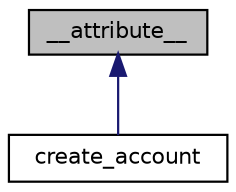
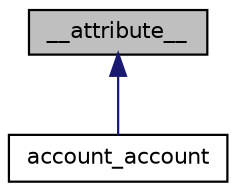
(118, 158) -> (118, 158)
